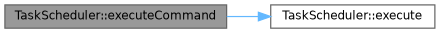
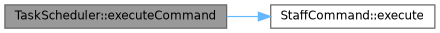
(353, 17) -> (353, 17)
